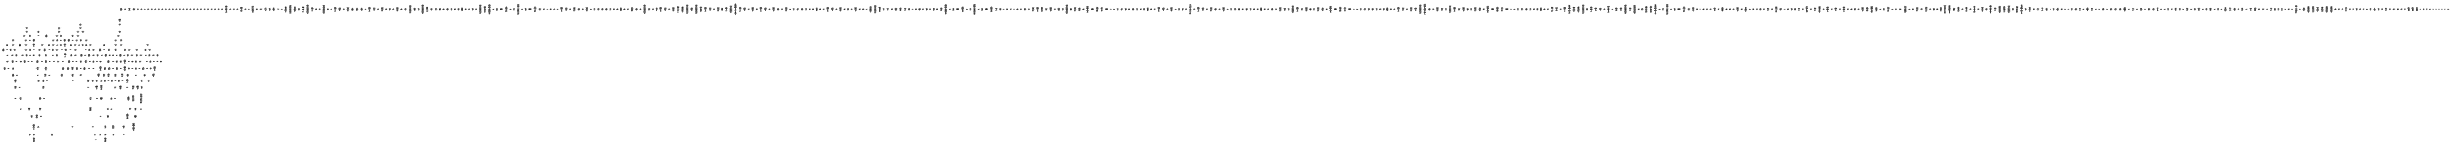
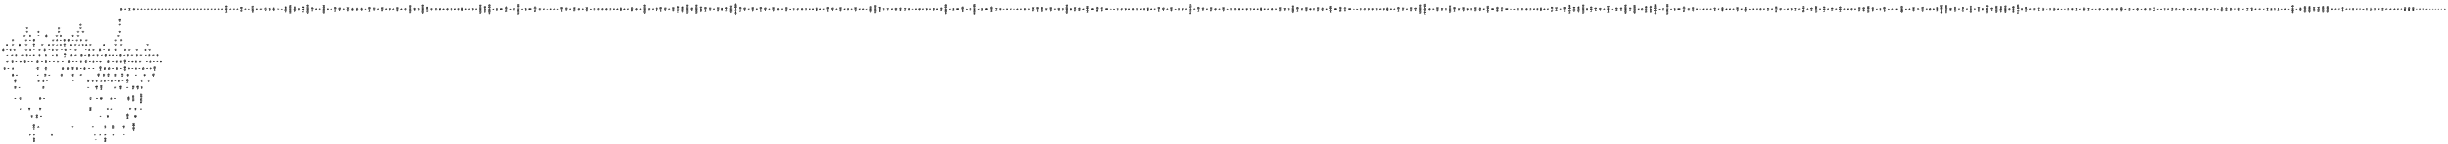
(1791, 9) -> none
